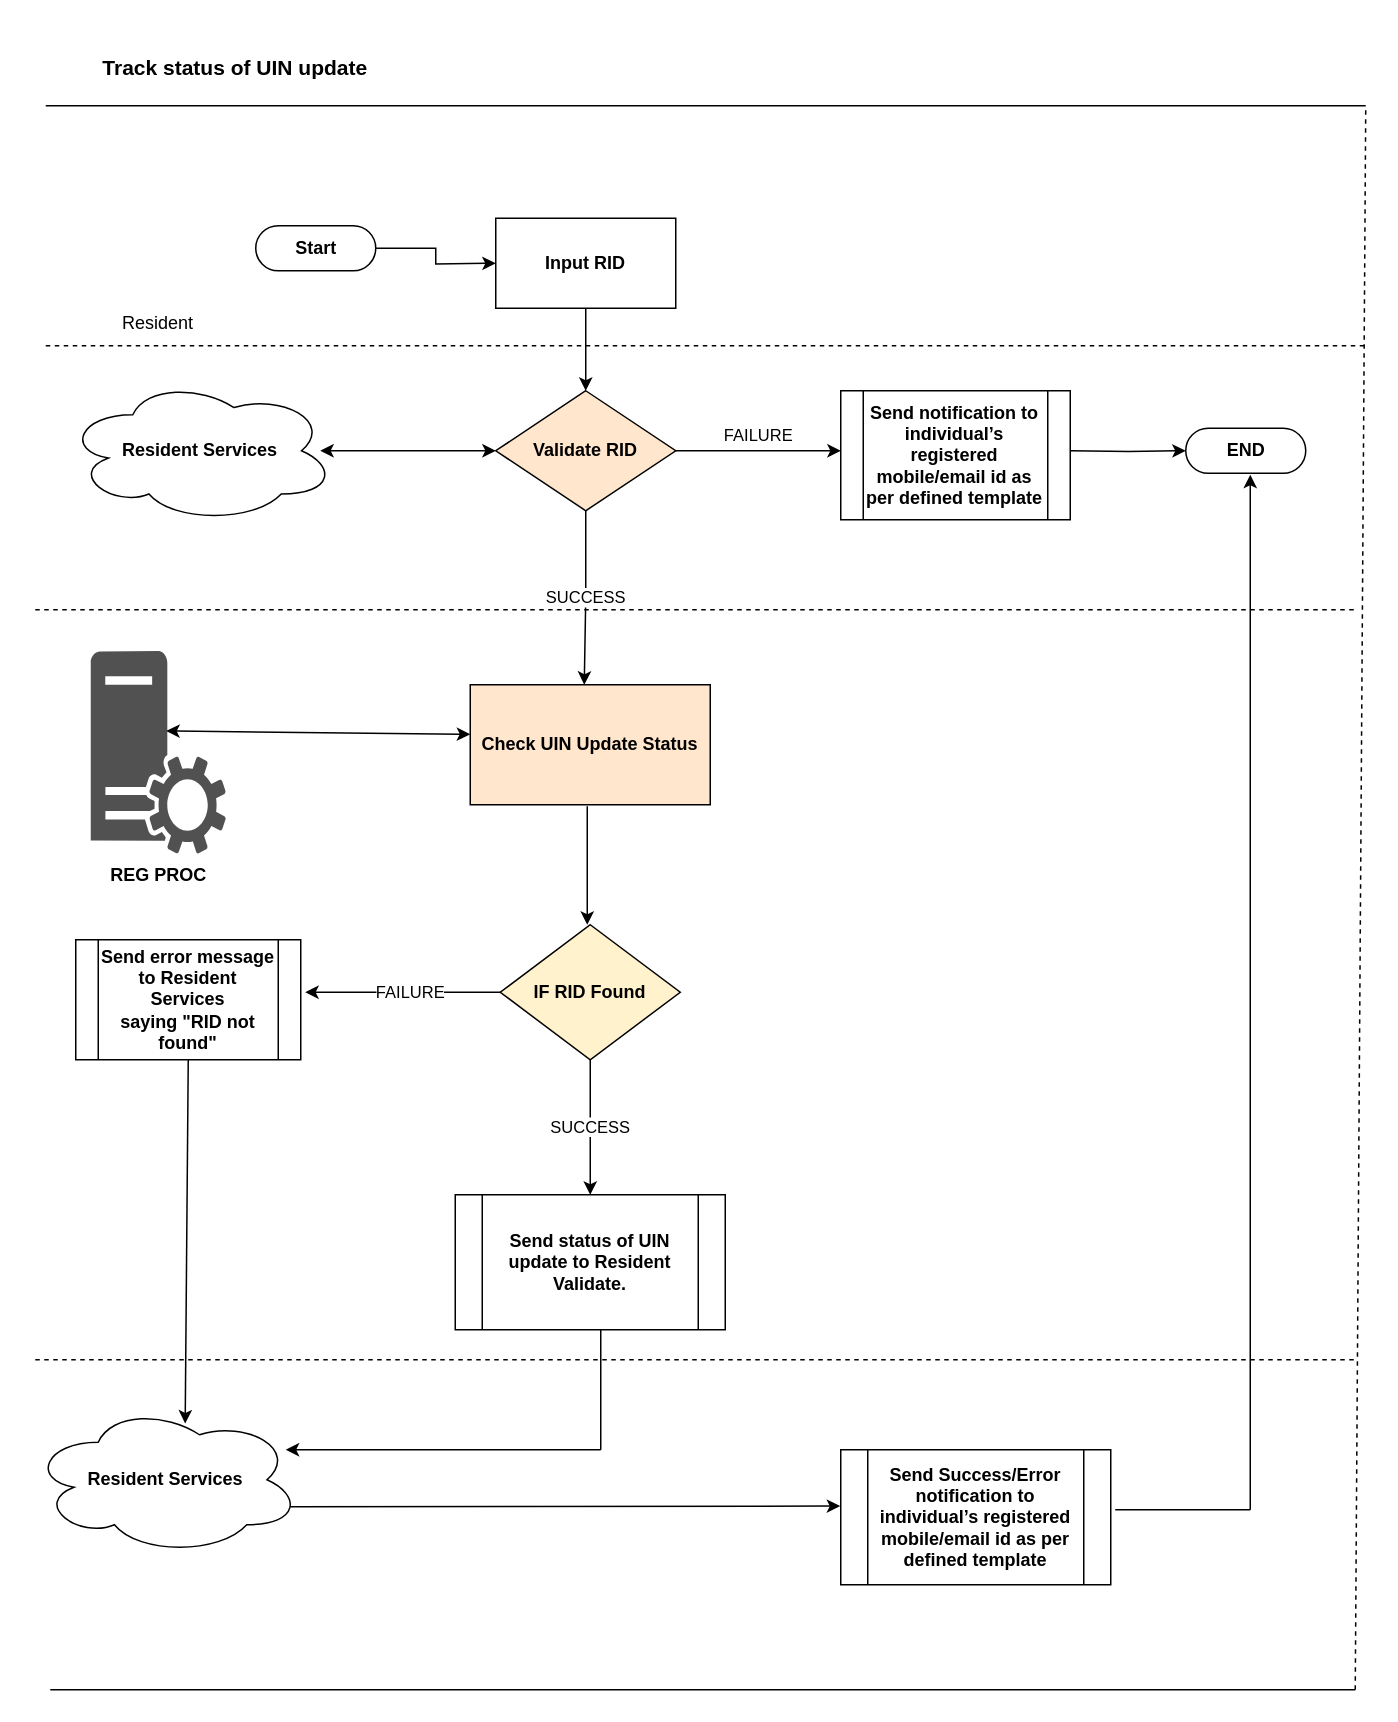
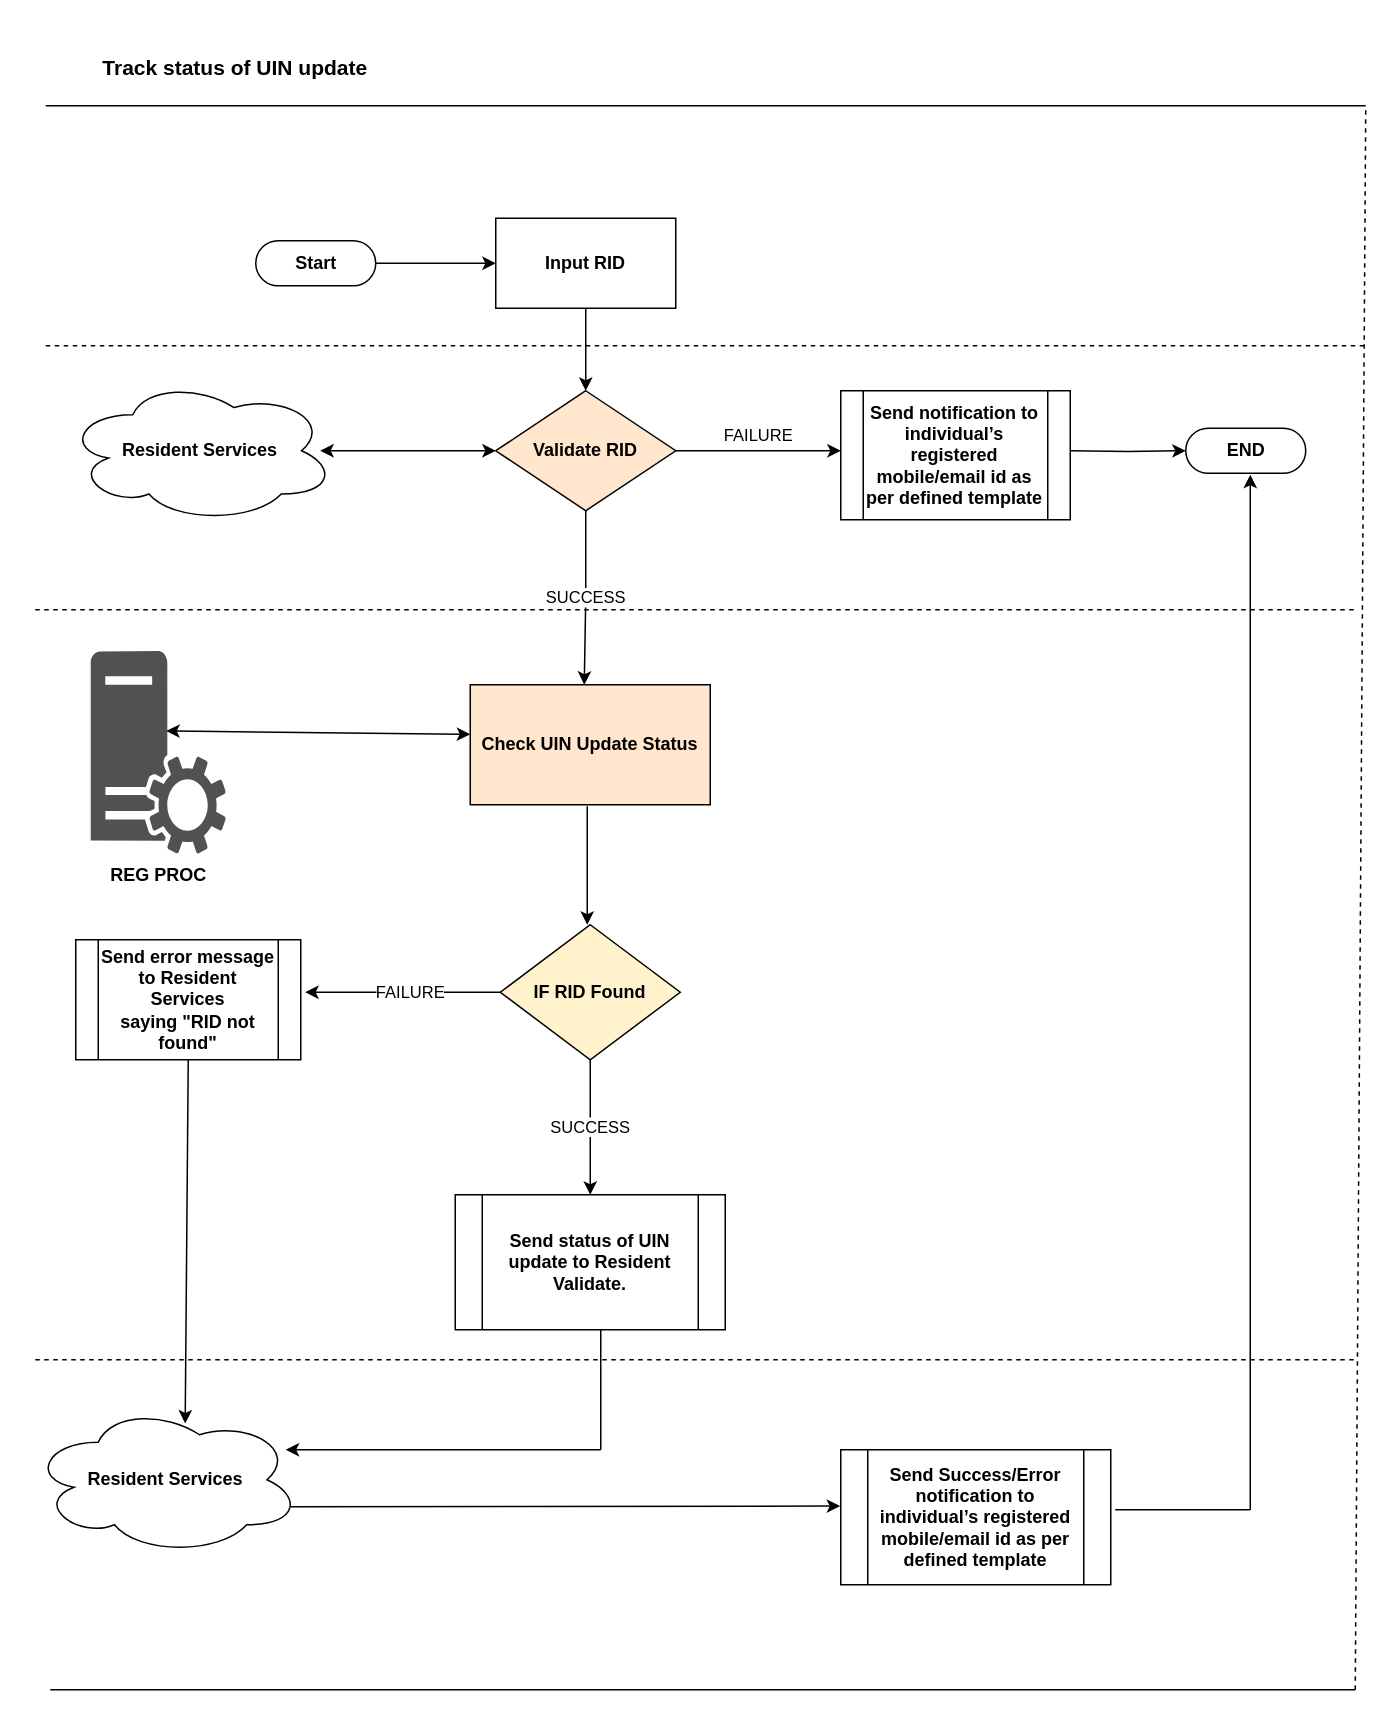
(316, 248) -> (316, 263)
(158, 323) -> none
